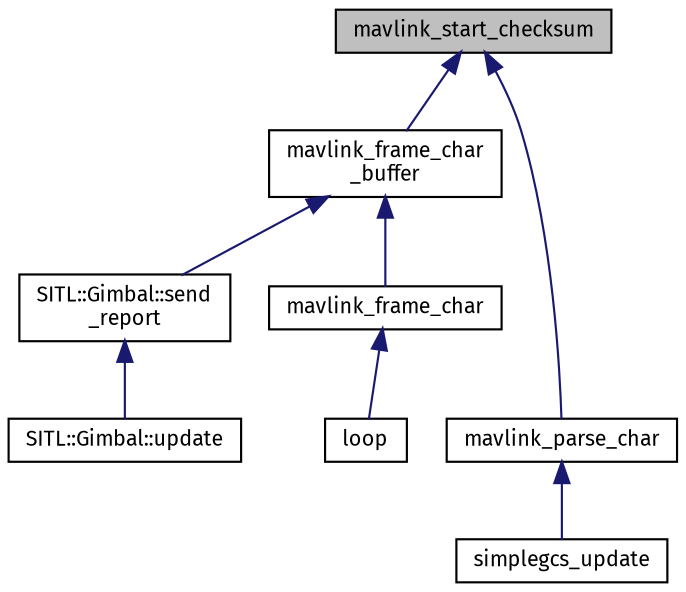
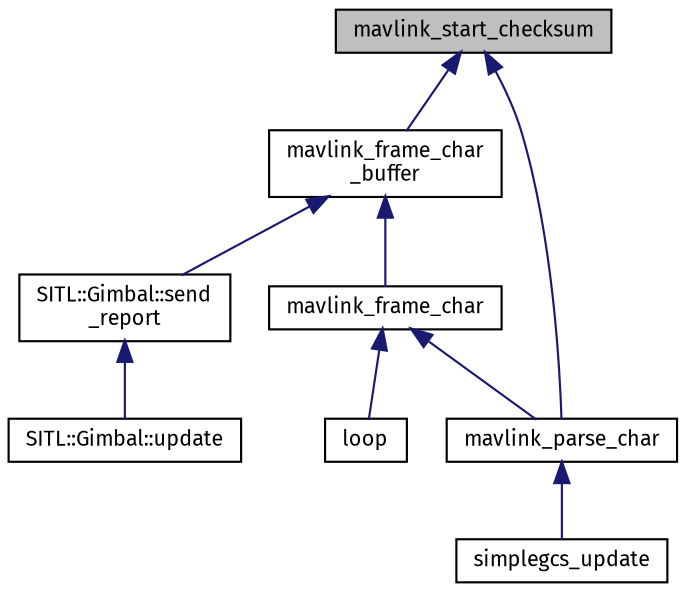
none -> (483, 381)
